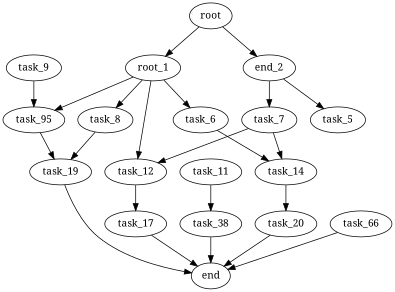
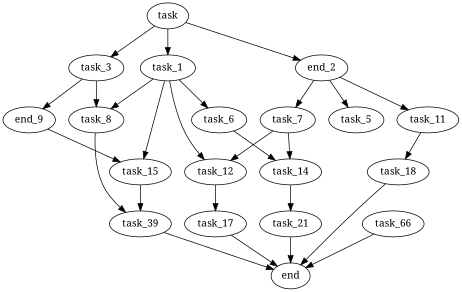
(211, 16) -> (168, 16)
(34, 68) -> (29, 120)
none -> (96, 68)
(153, 68) -> (168, 68)
none -> (371, 92)
(34, 120) -> (140, 172)
(61, 172) -> (140, 224)
(211, 224) -> (398, 172)
(286, 224) -> (291, 224)
